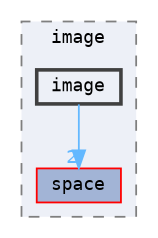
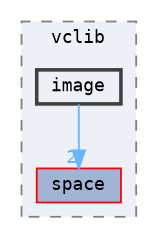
(79, 39) -> (79, 39)
